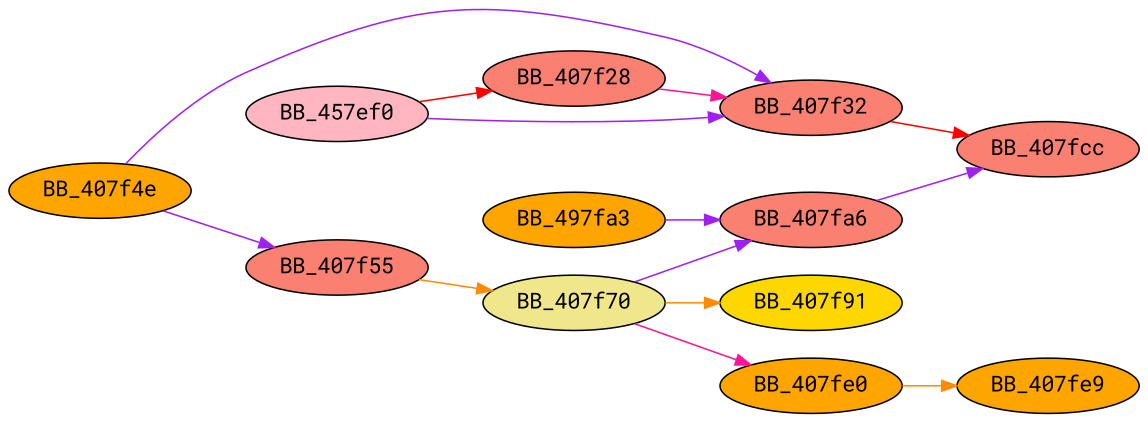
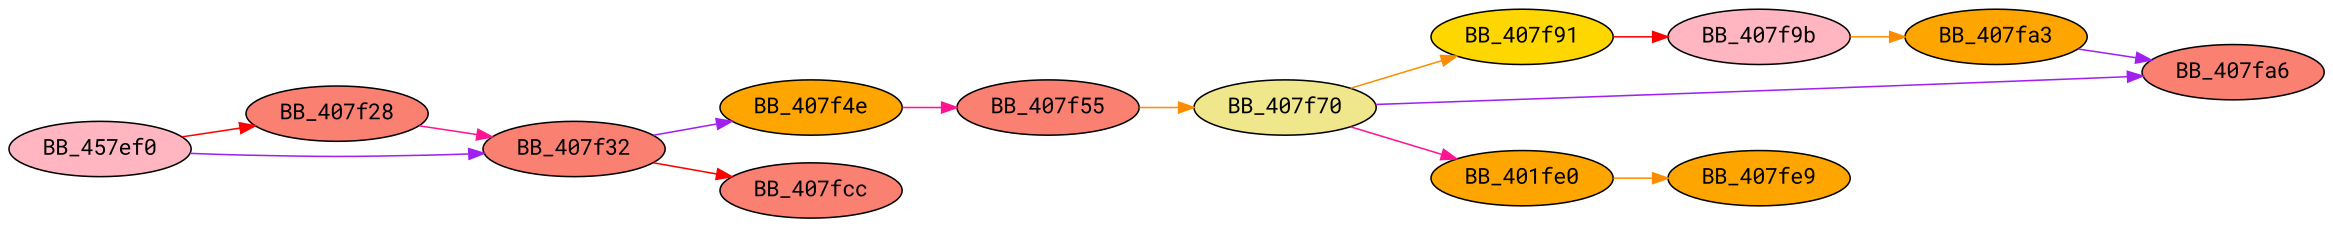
(426, 14) -> (685, 130)
none -> (1759, 37)
(922, 187) -> none
(574, 220) -> (1996, 37)
(211, 227) -> (922, 108)
(811, 386) -> (1522, 178)
